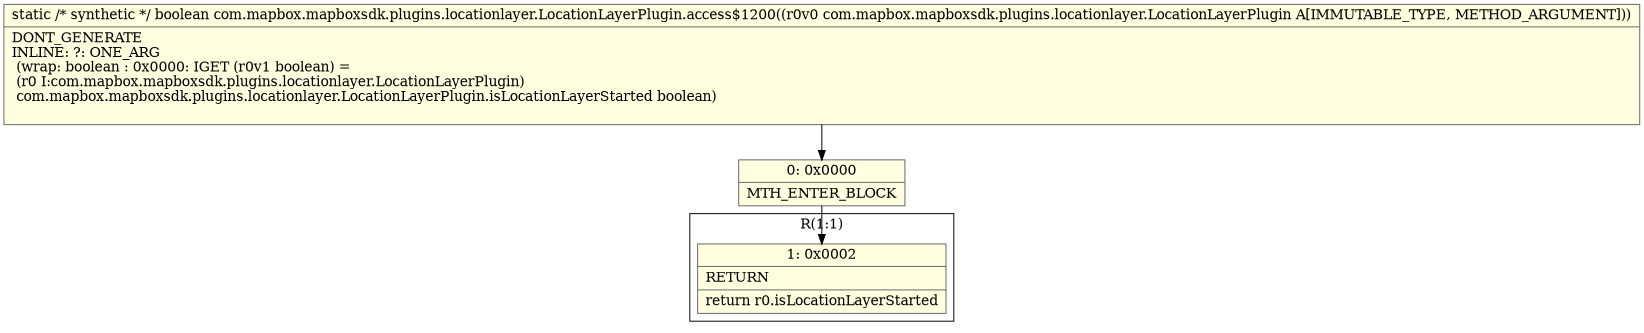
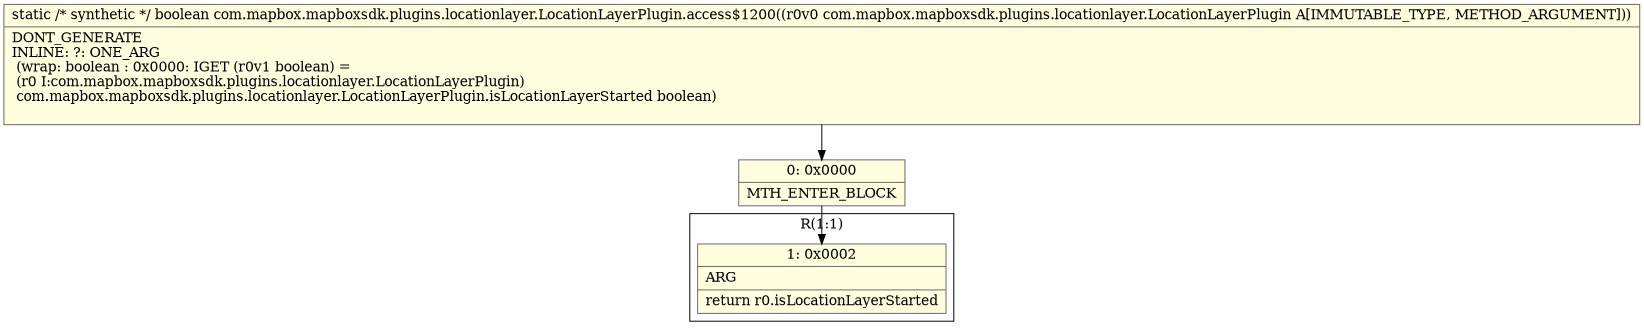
(737, 278) -> (721, 278)
